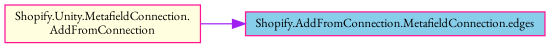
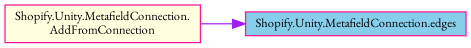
(395, 24) -> (356, 24)
